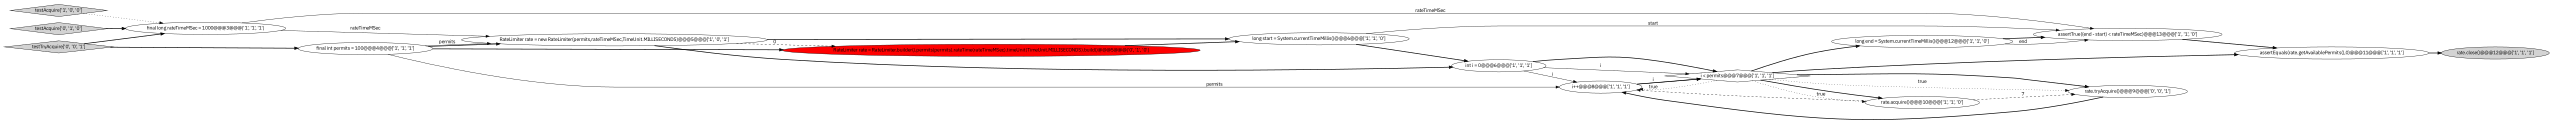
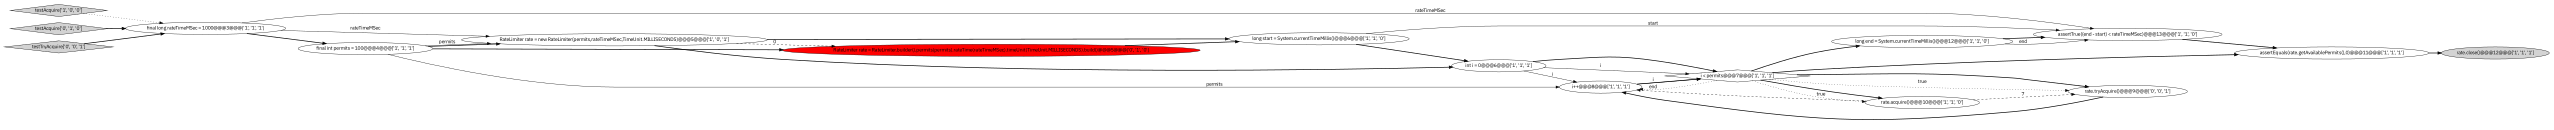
(203, 48) -> (285, 38)
(1653, 87) -> (1653, 87)
